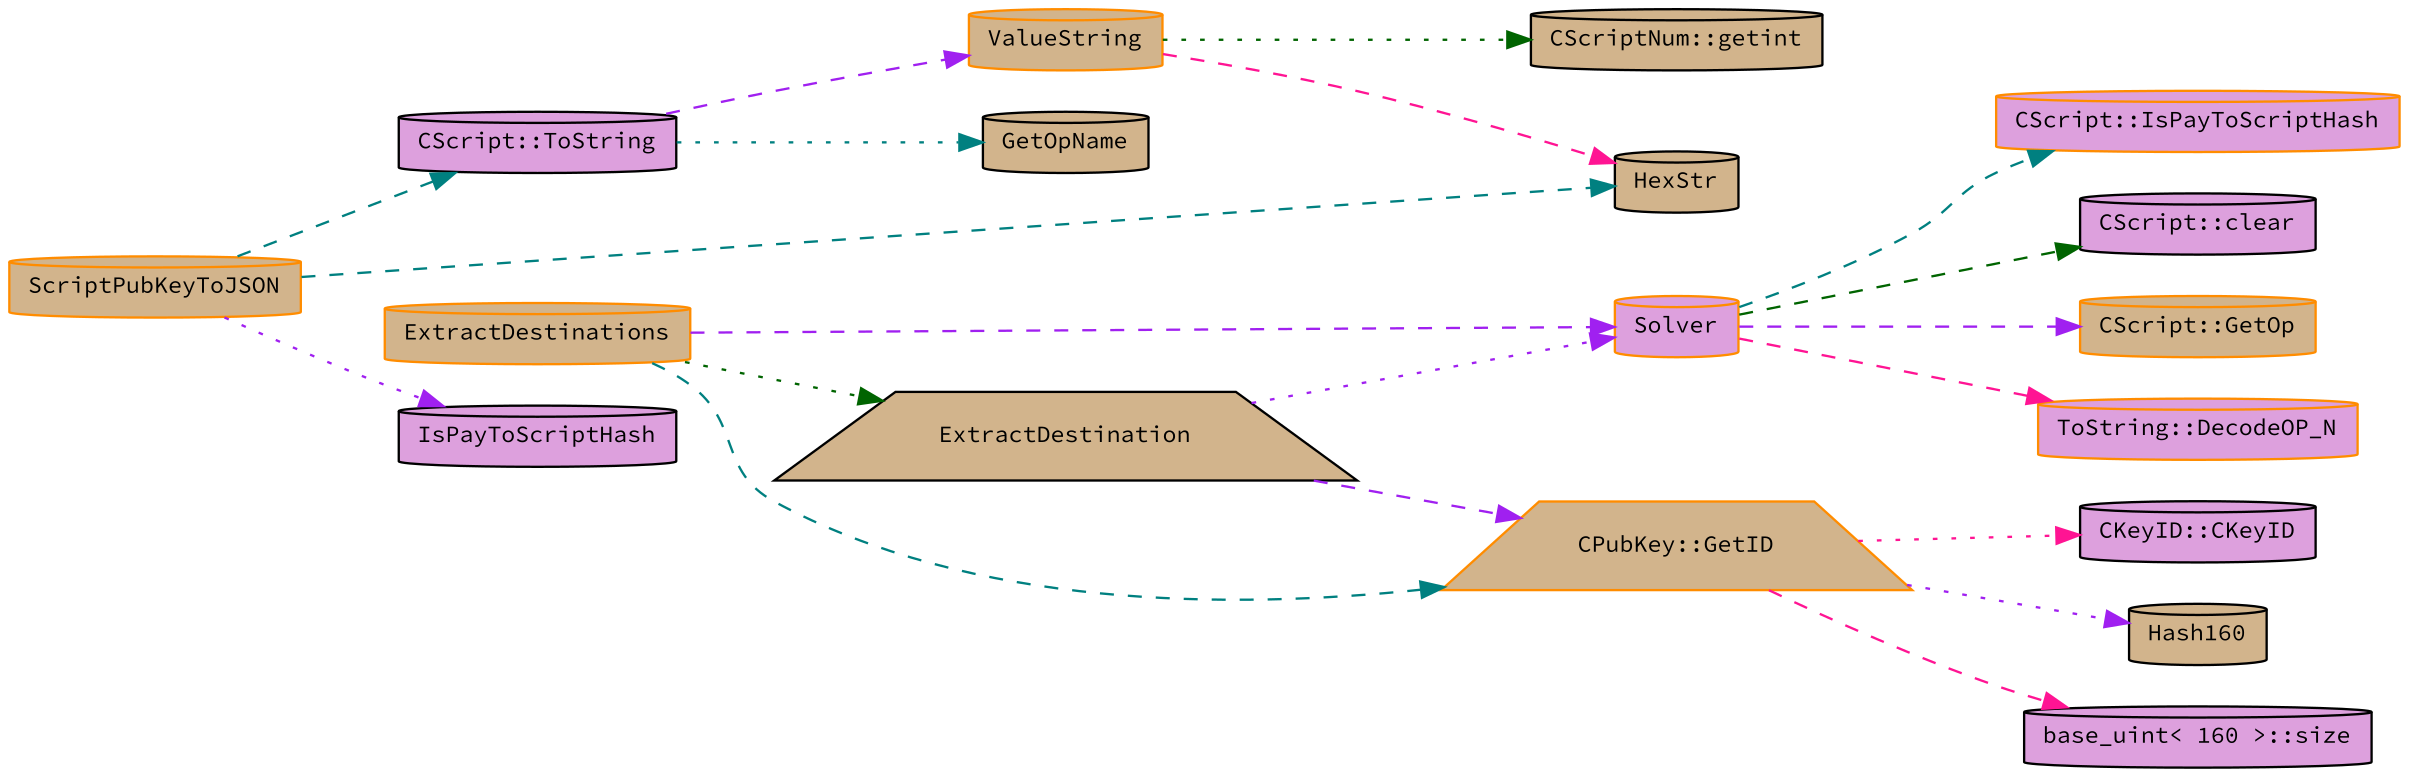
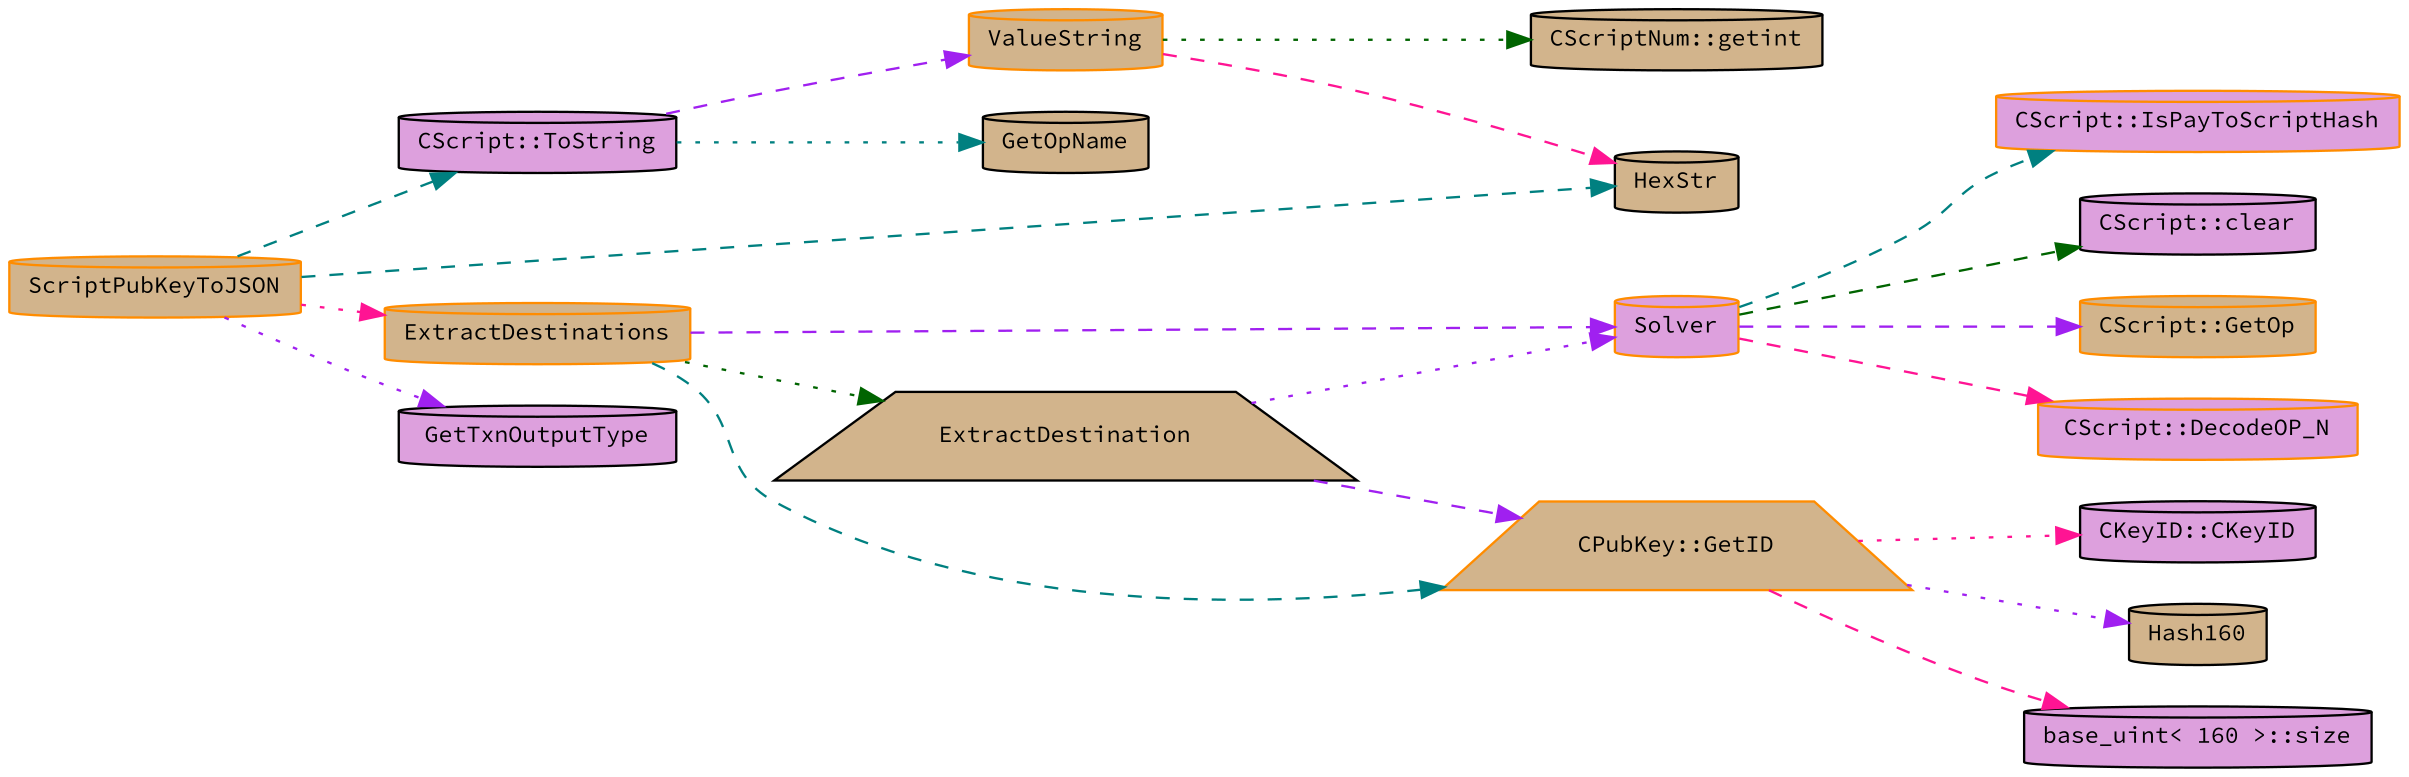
none -> (331, 308)
(2198, 429) -> (2198, 429)
(538, 436) -> (538, 436)
